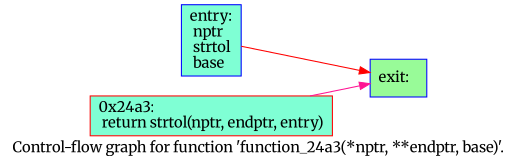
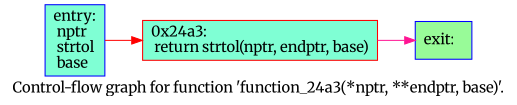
(300, 58) -> (118, 40)
(211, 123) -> (260, 48)
